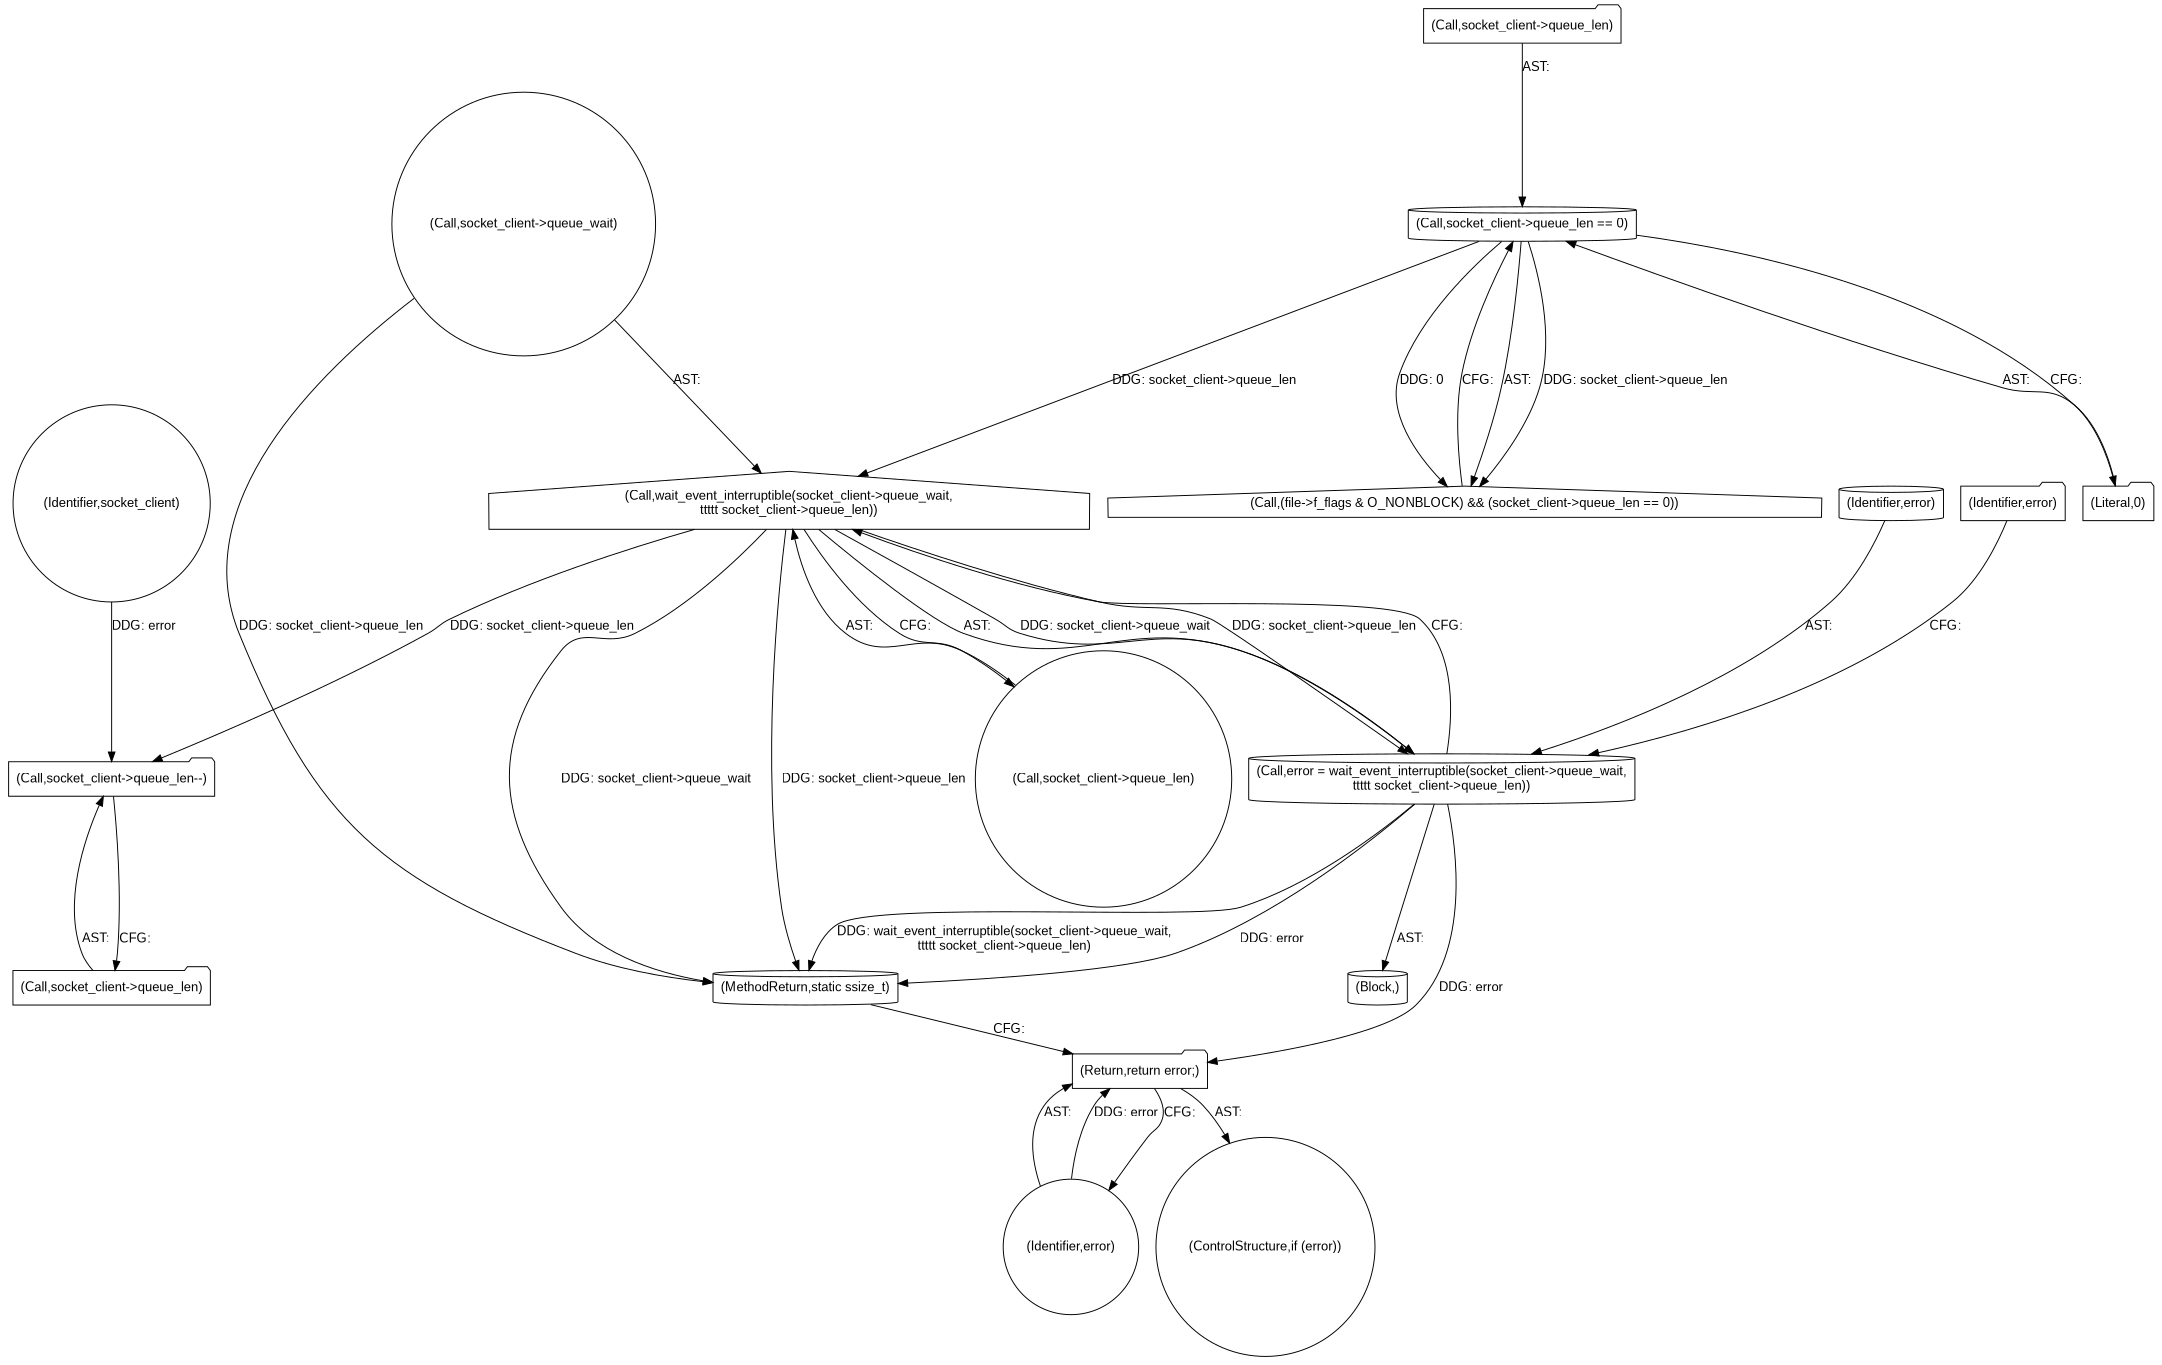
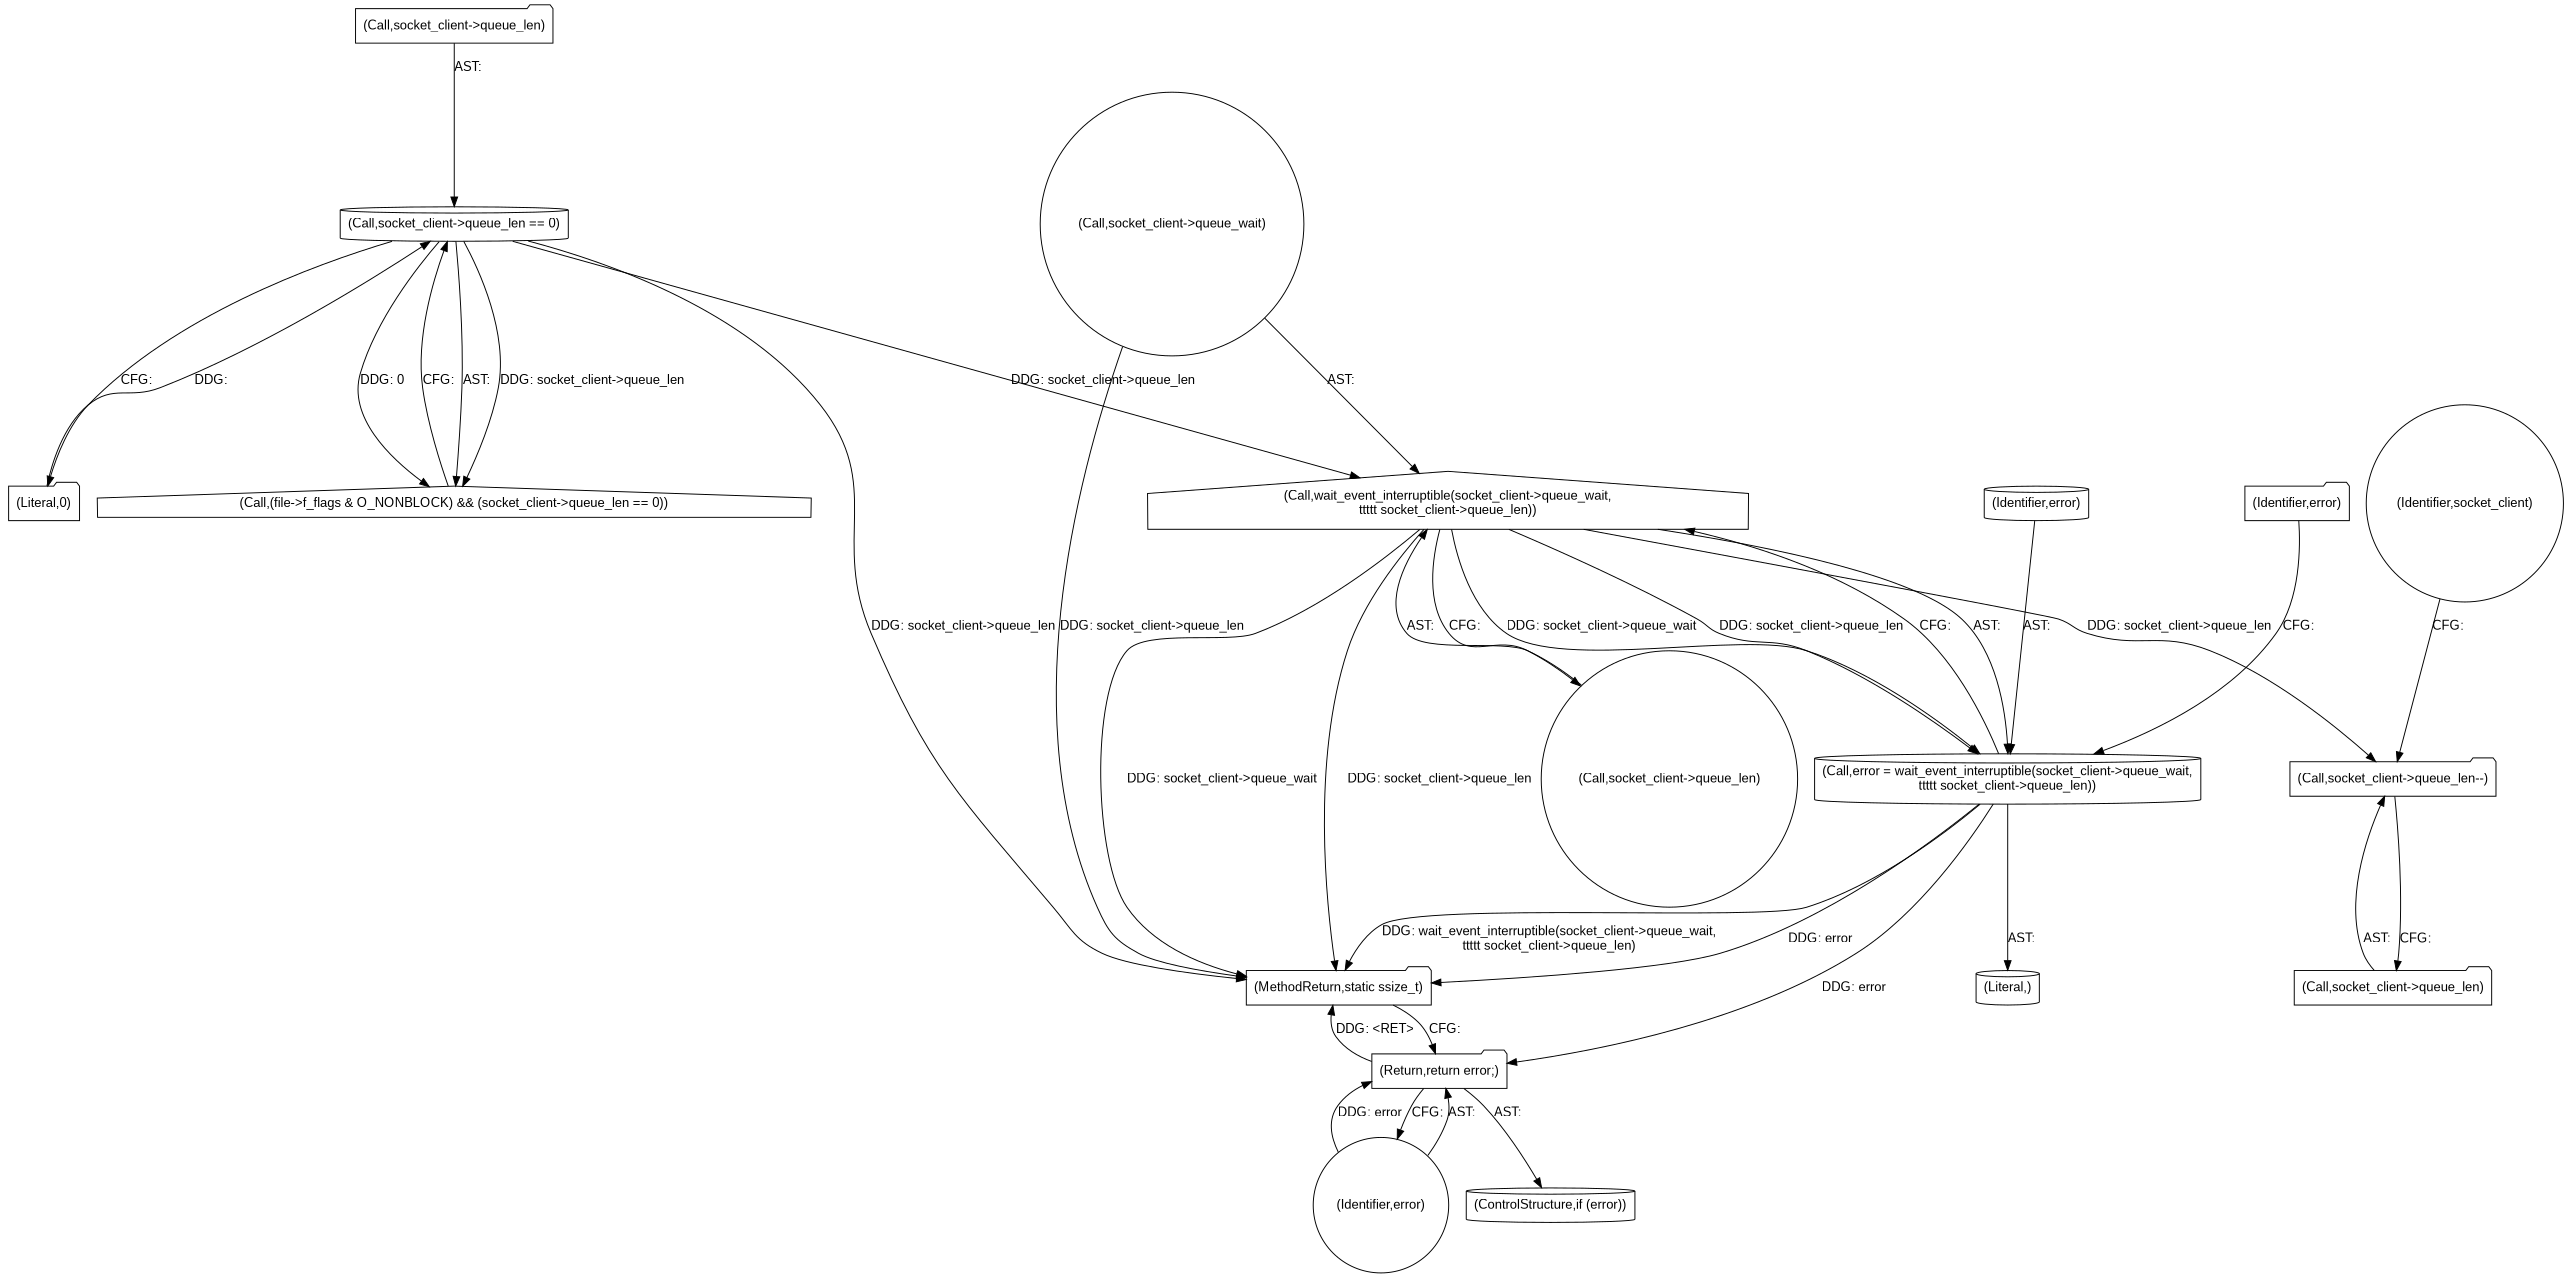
(2018, 381) -> (213, 381)
none -> (864, 613)
(144, 626) -> (2450, 626)
(805, 988) -> (1339, 988)
(1378, 988) -> (2008, 988)
none -> (1343, 1045)
(1265, 1247) -> (1551, 1205)
